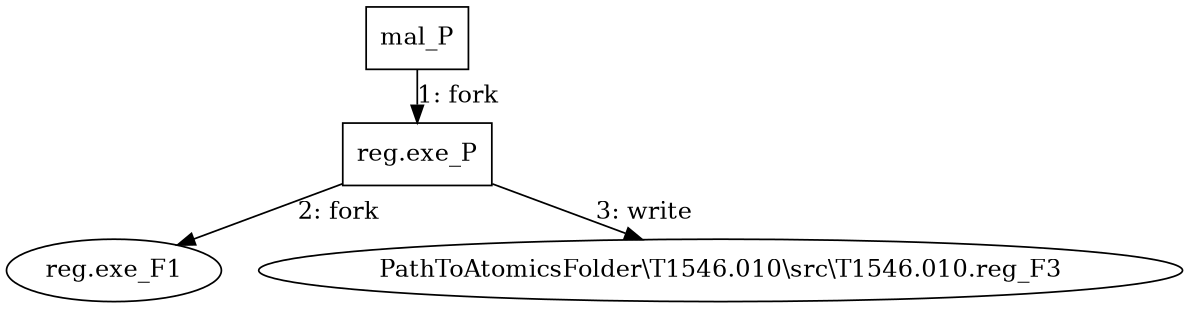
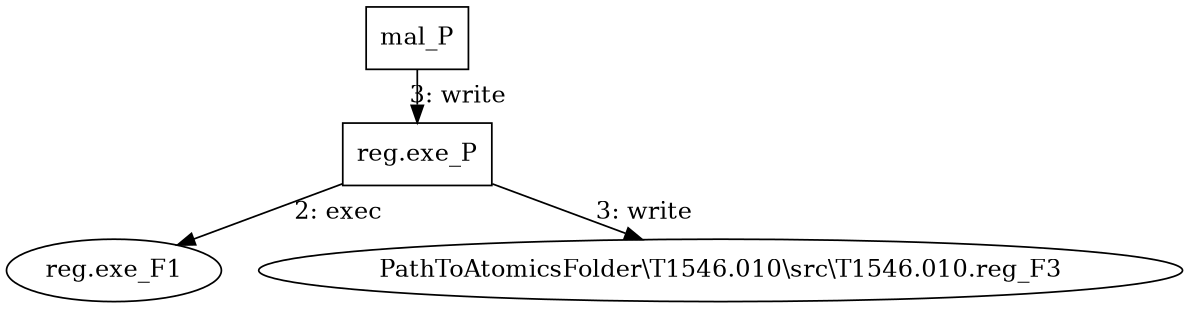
(458, 96) -> (458, 96)
(338, 212) -> (338, 212)
